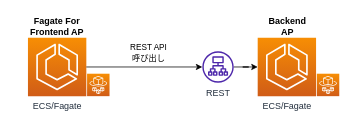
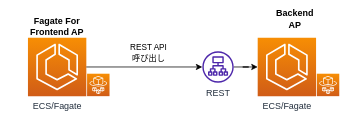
(288, 27) -> (295, 19)
